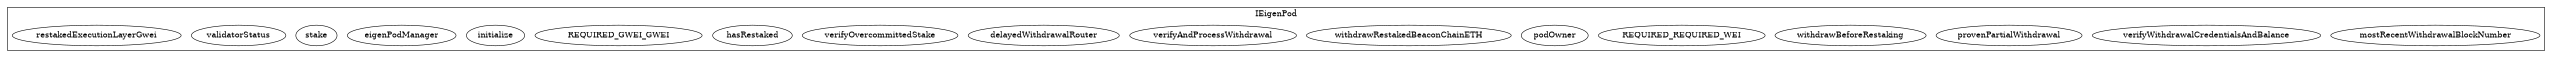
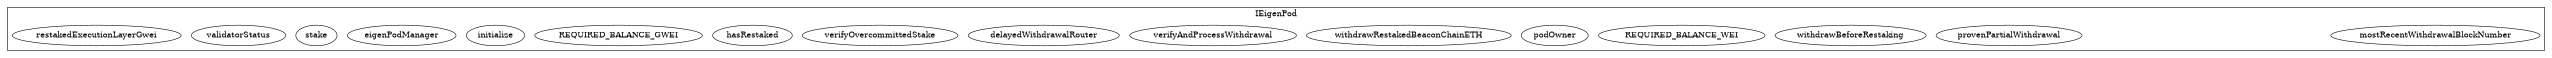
(619, 35) -> (619, 35)
(1682, 35) -> (1682, 35)
(2206, 35) -> none
